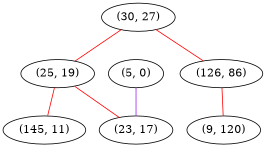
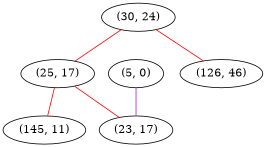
(138, 17) -> (138, 17)
(58, 74) -> (58, 74)
(221, 74) -> (221, 74)
(224, 130) -> none
